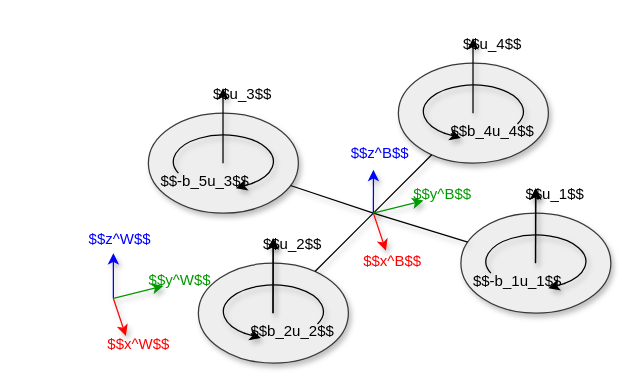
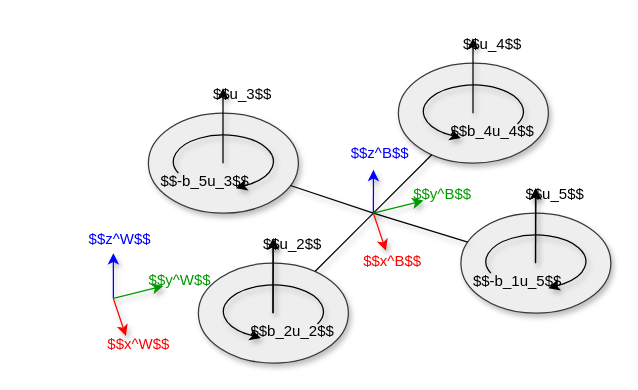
(530, 194) -> (530, 194)
(493, 282) -> (493, 282)
